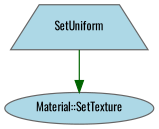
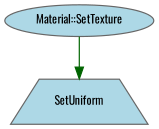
(79, 65) -> (79, 52)
